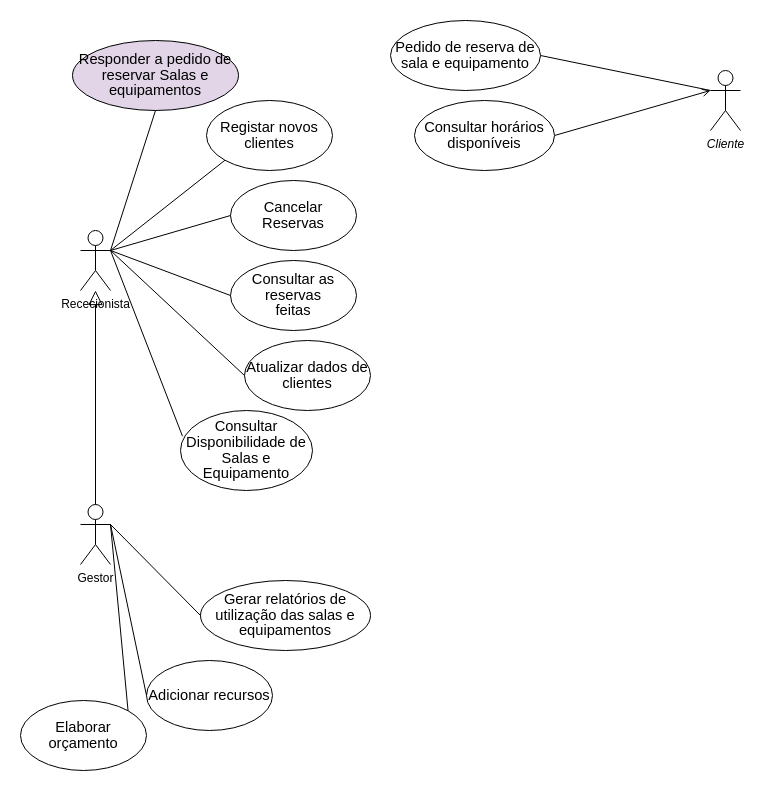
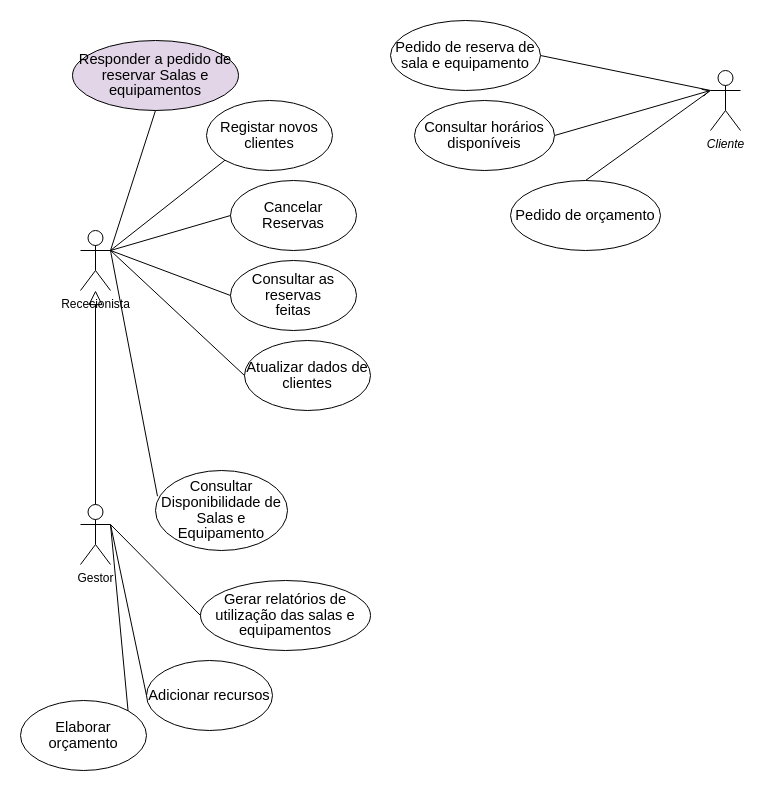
none -> (647, 136)
none -> (586, 216)
(247, 451) -> (222, 511)
